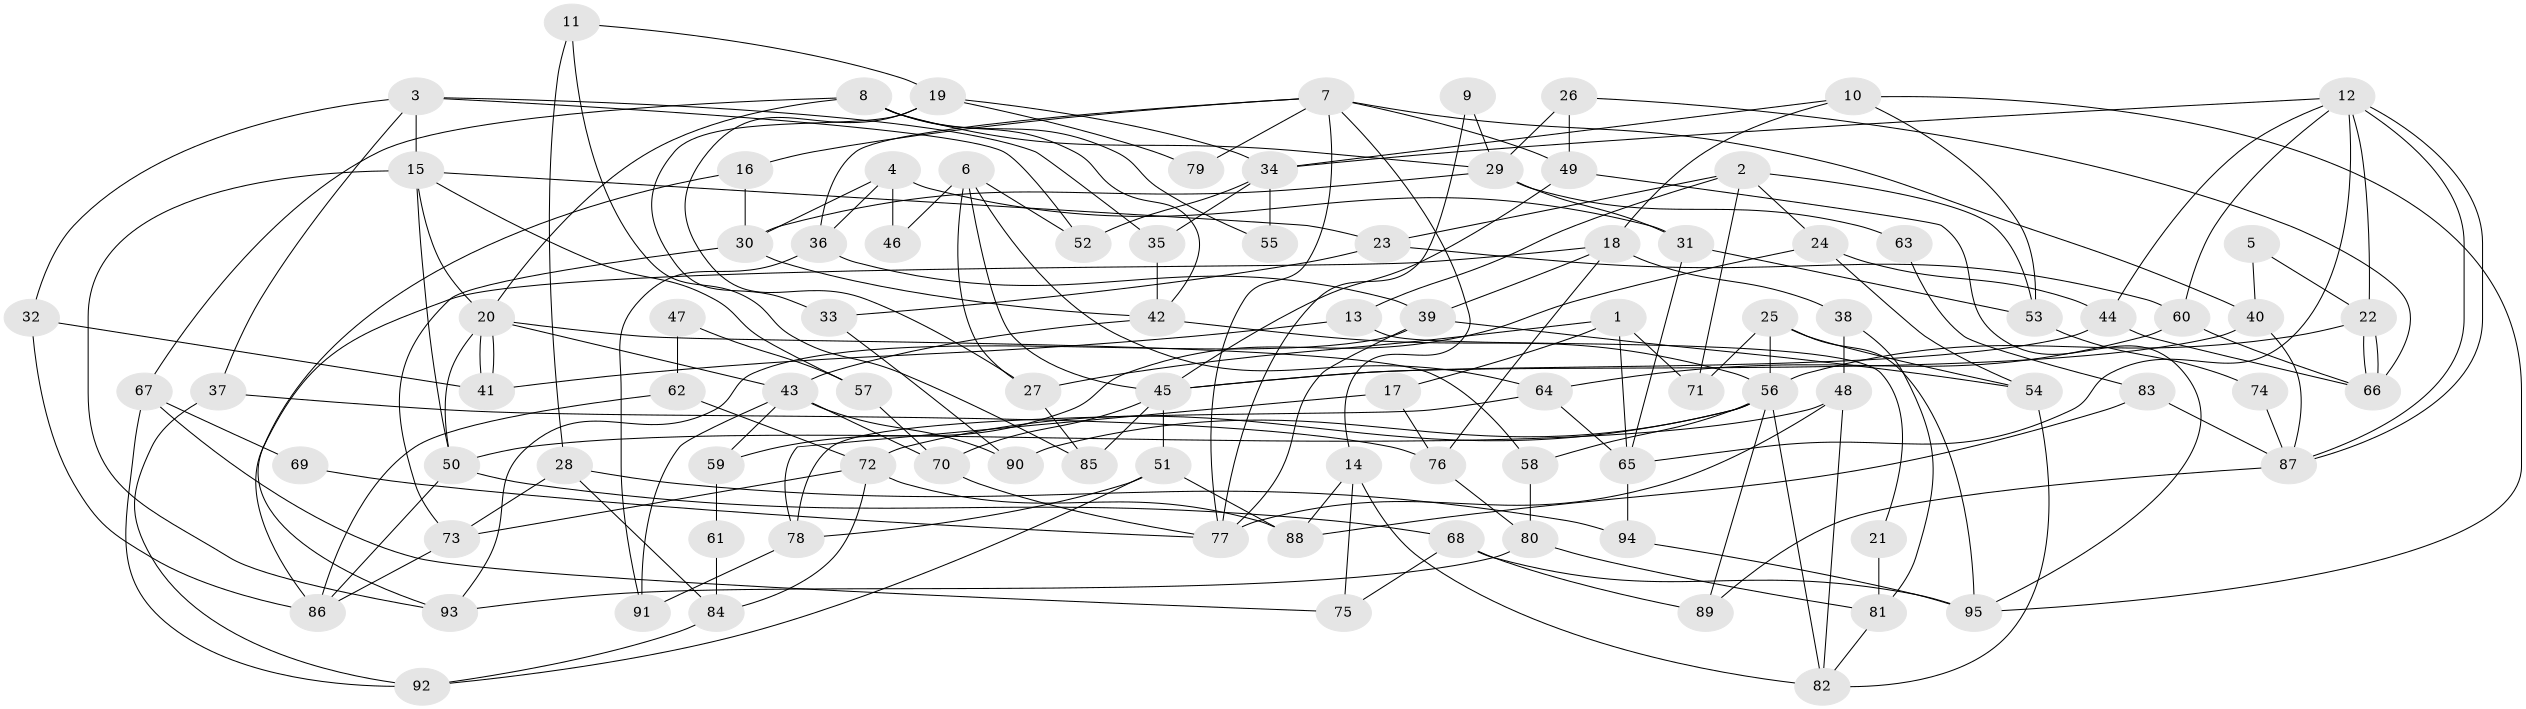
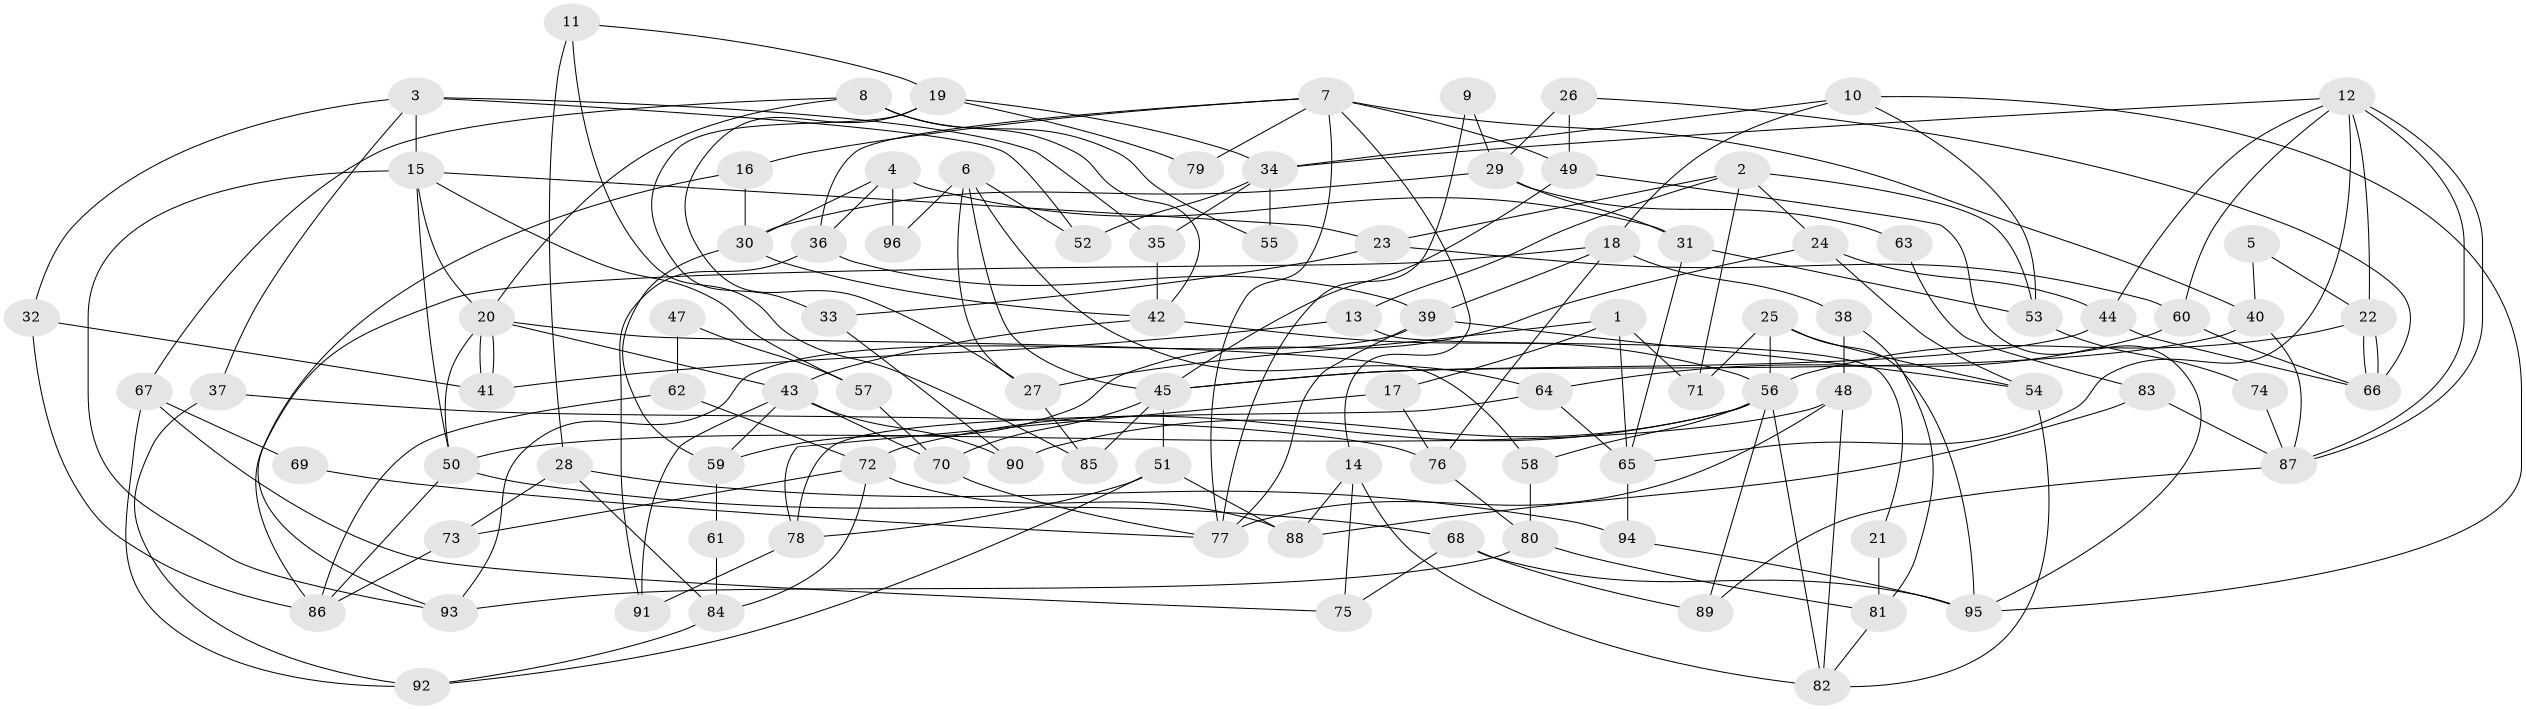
(1175, 146) -> none
(893, 244) -> (893, 244)
(487, 286) -> (629, 384)
